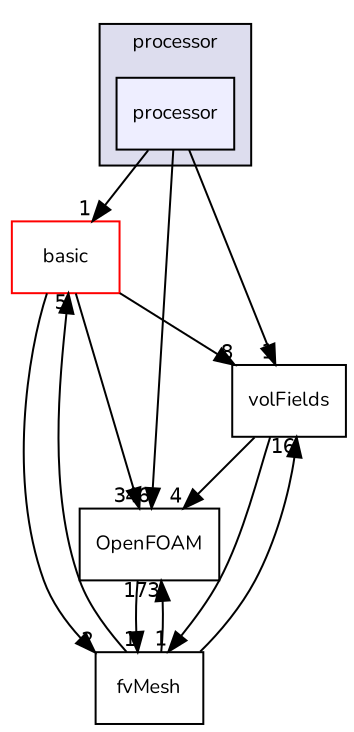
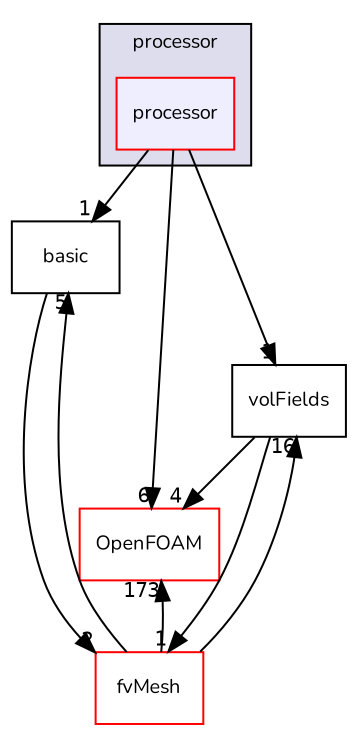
(175, 114) -> (175, 114)
(66, 257) -> (66, 257)
(176, 328) -> none
(105, 391) -> none
(149, 544) -> (149, 544)
(136, 606) -> none
(149, 688) -> (149, 688)
